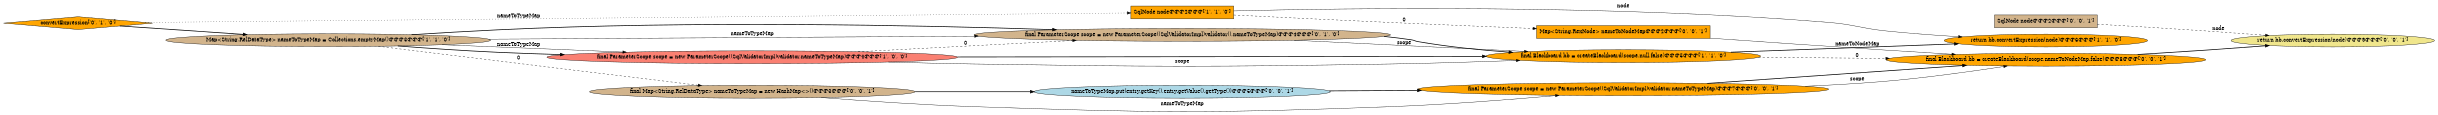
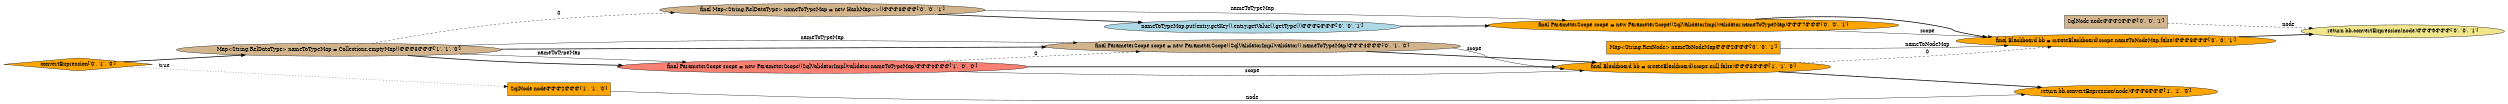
(519, 16) -> (164, 66)
(1383, 22) -> none
